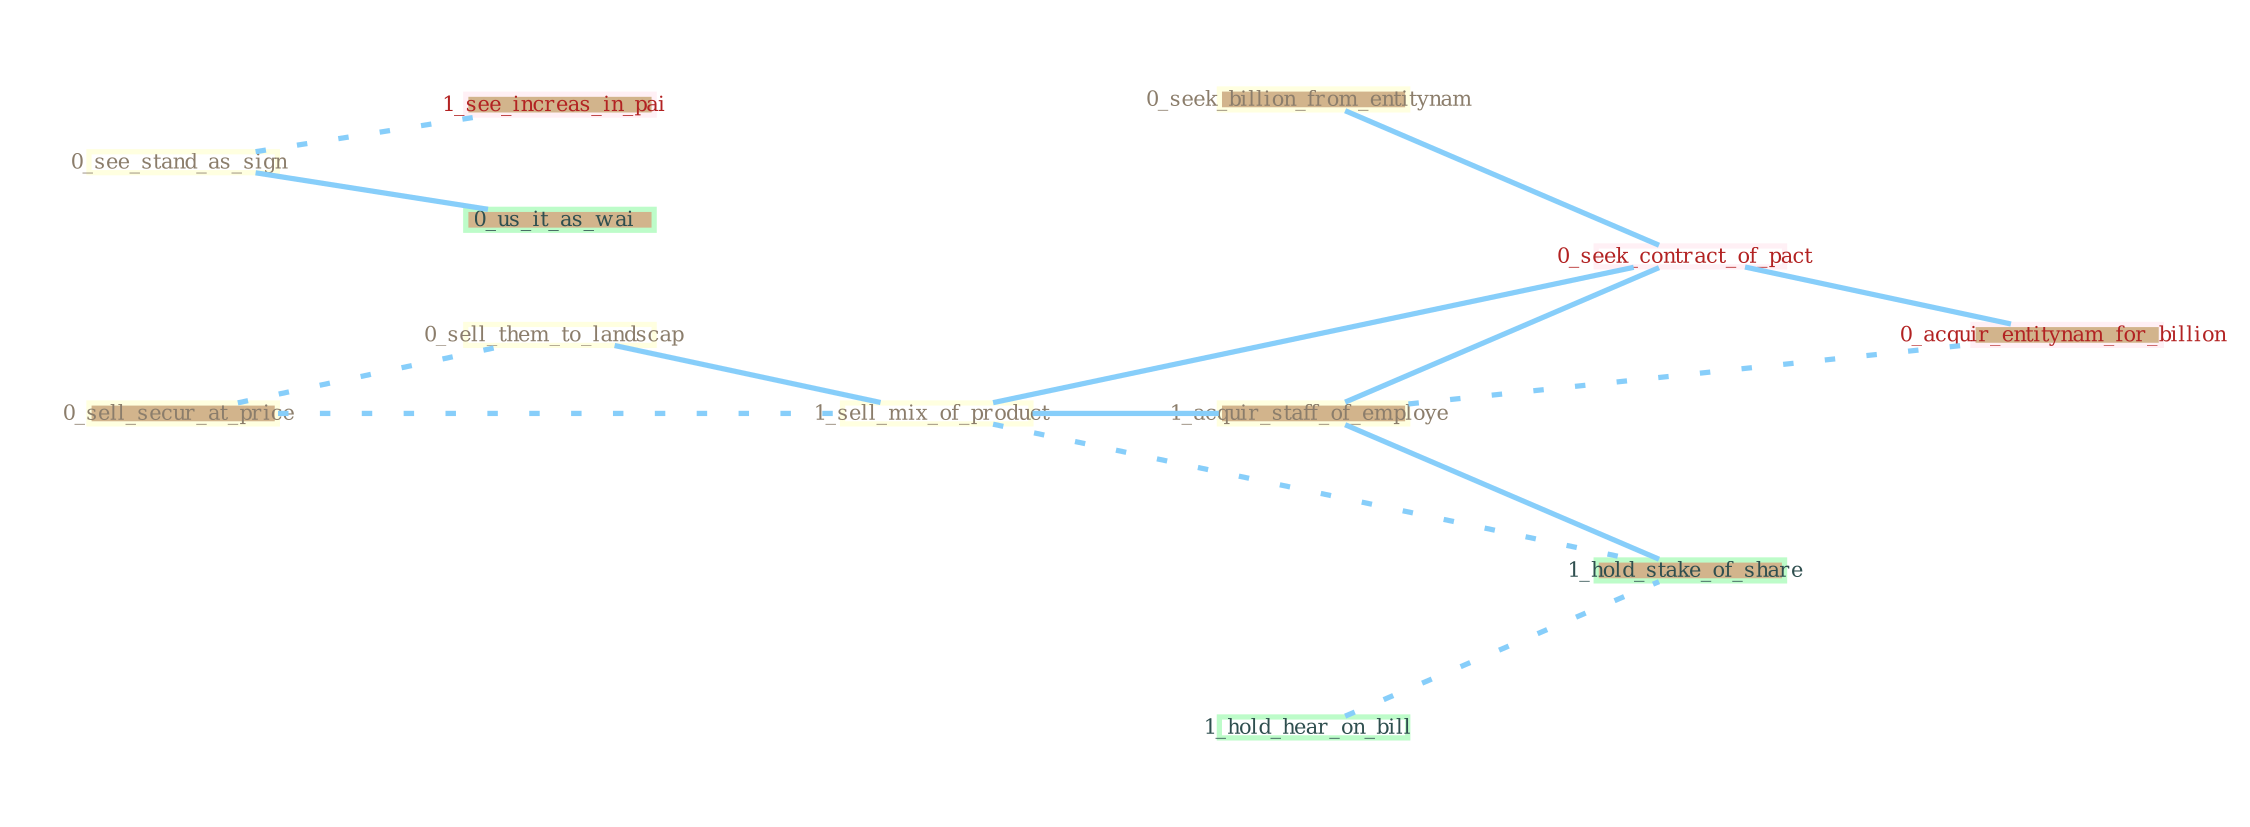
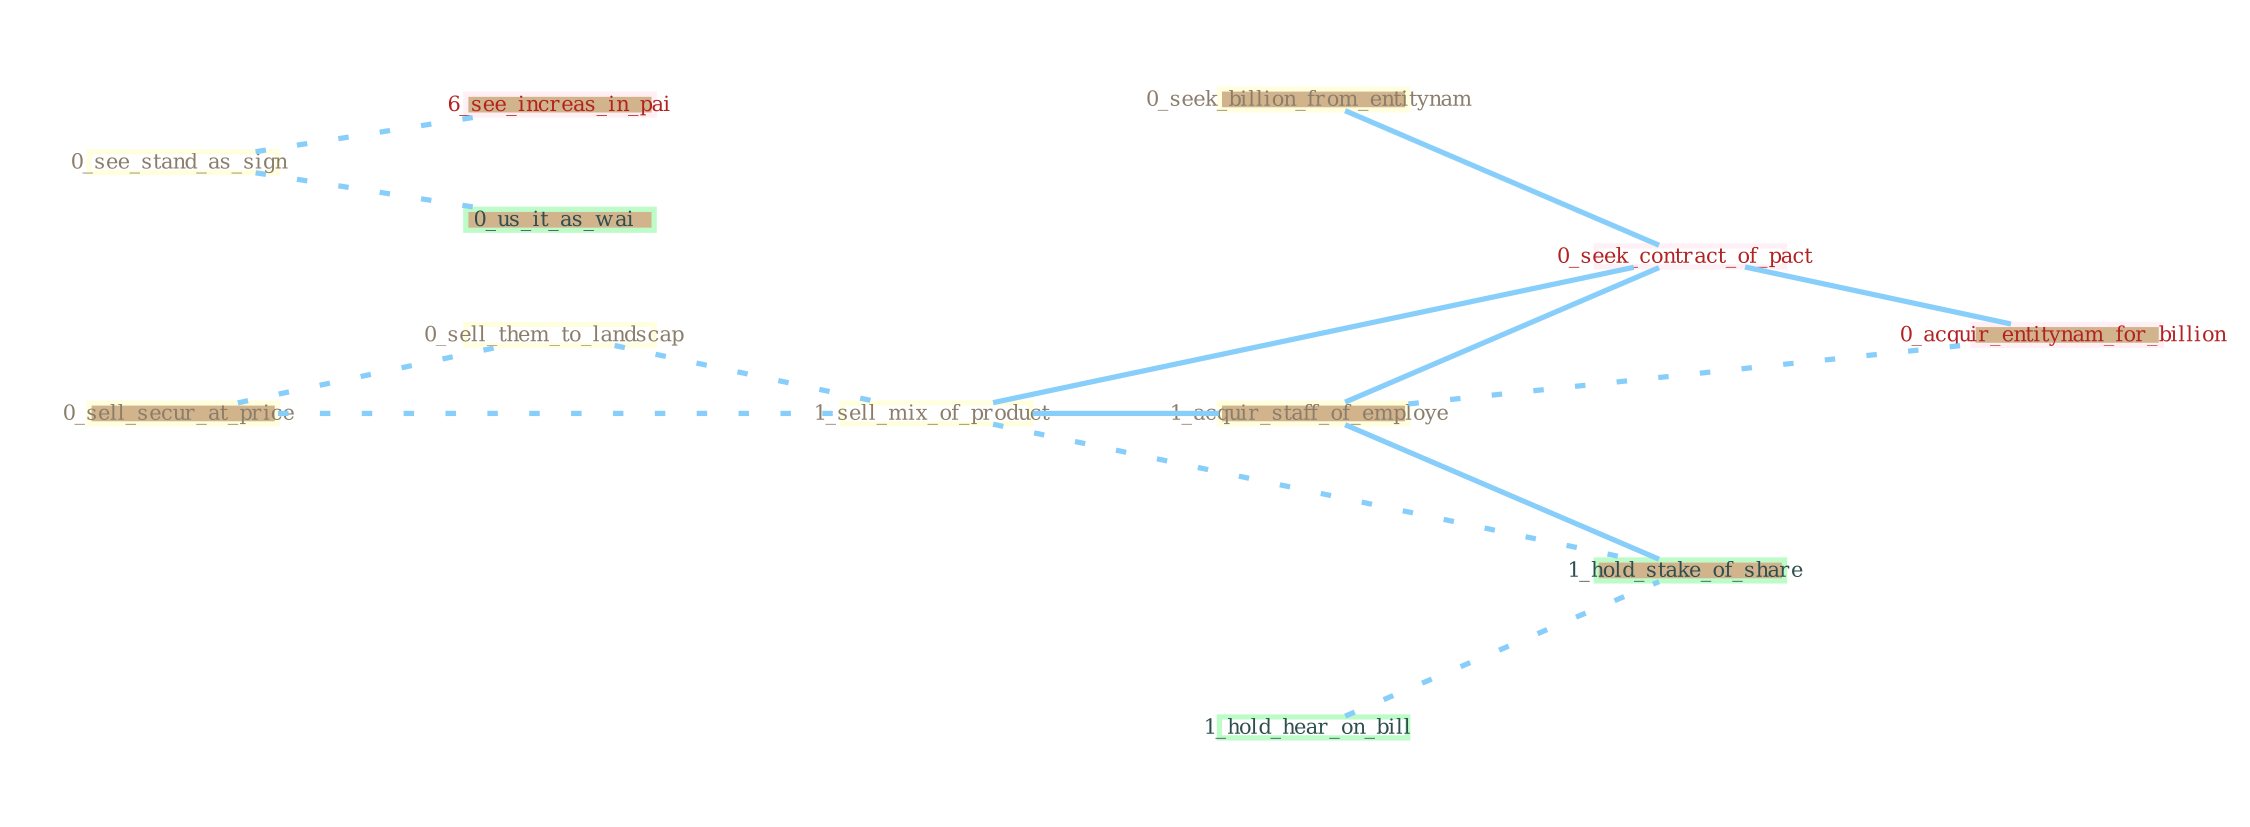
(560, 105) -> (560, 105)
(372, 191) -> (372, 191)
(748, 374) -> (748, 374)
